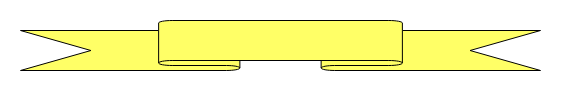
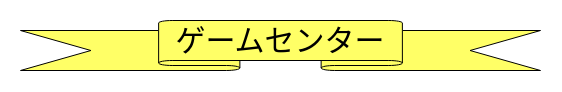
none -> (281, 41)
